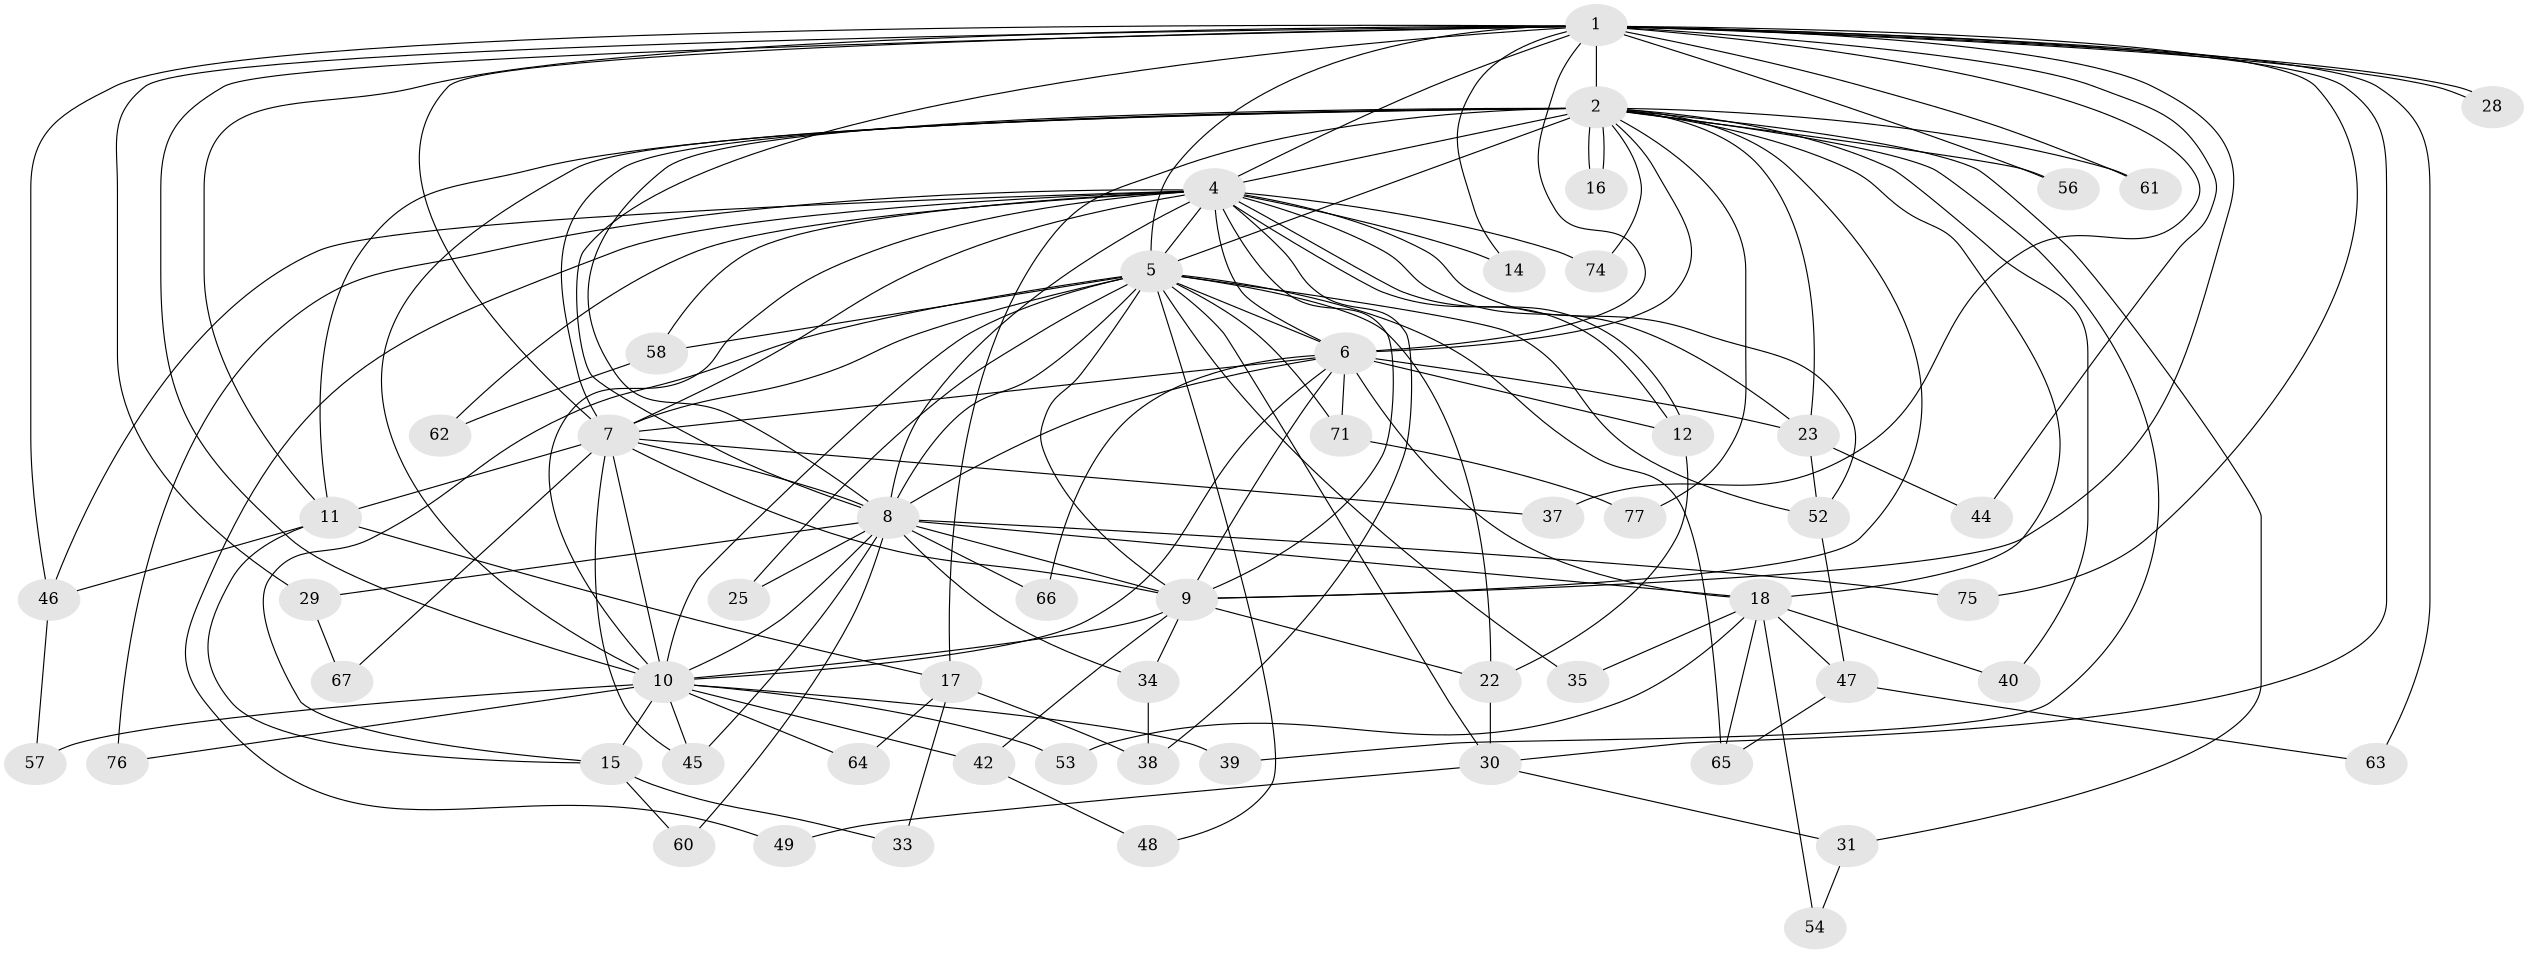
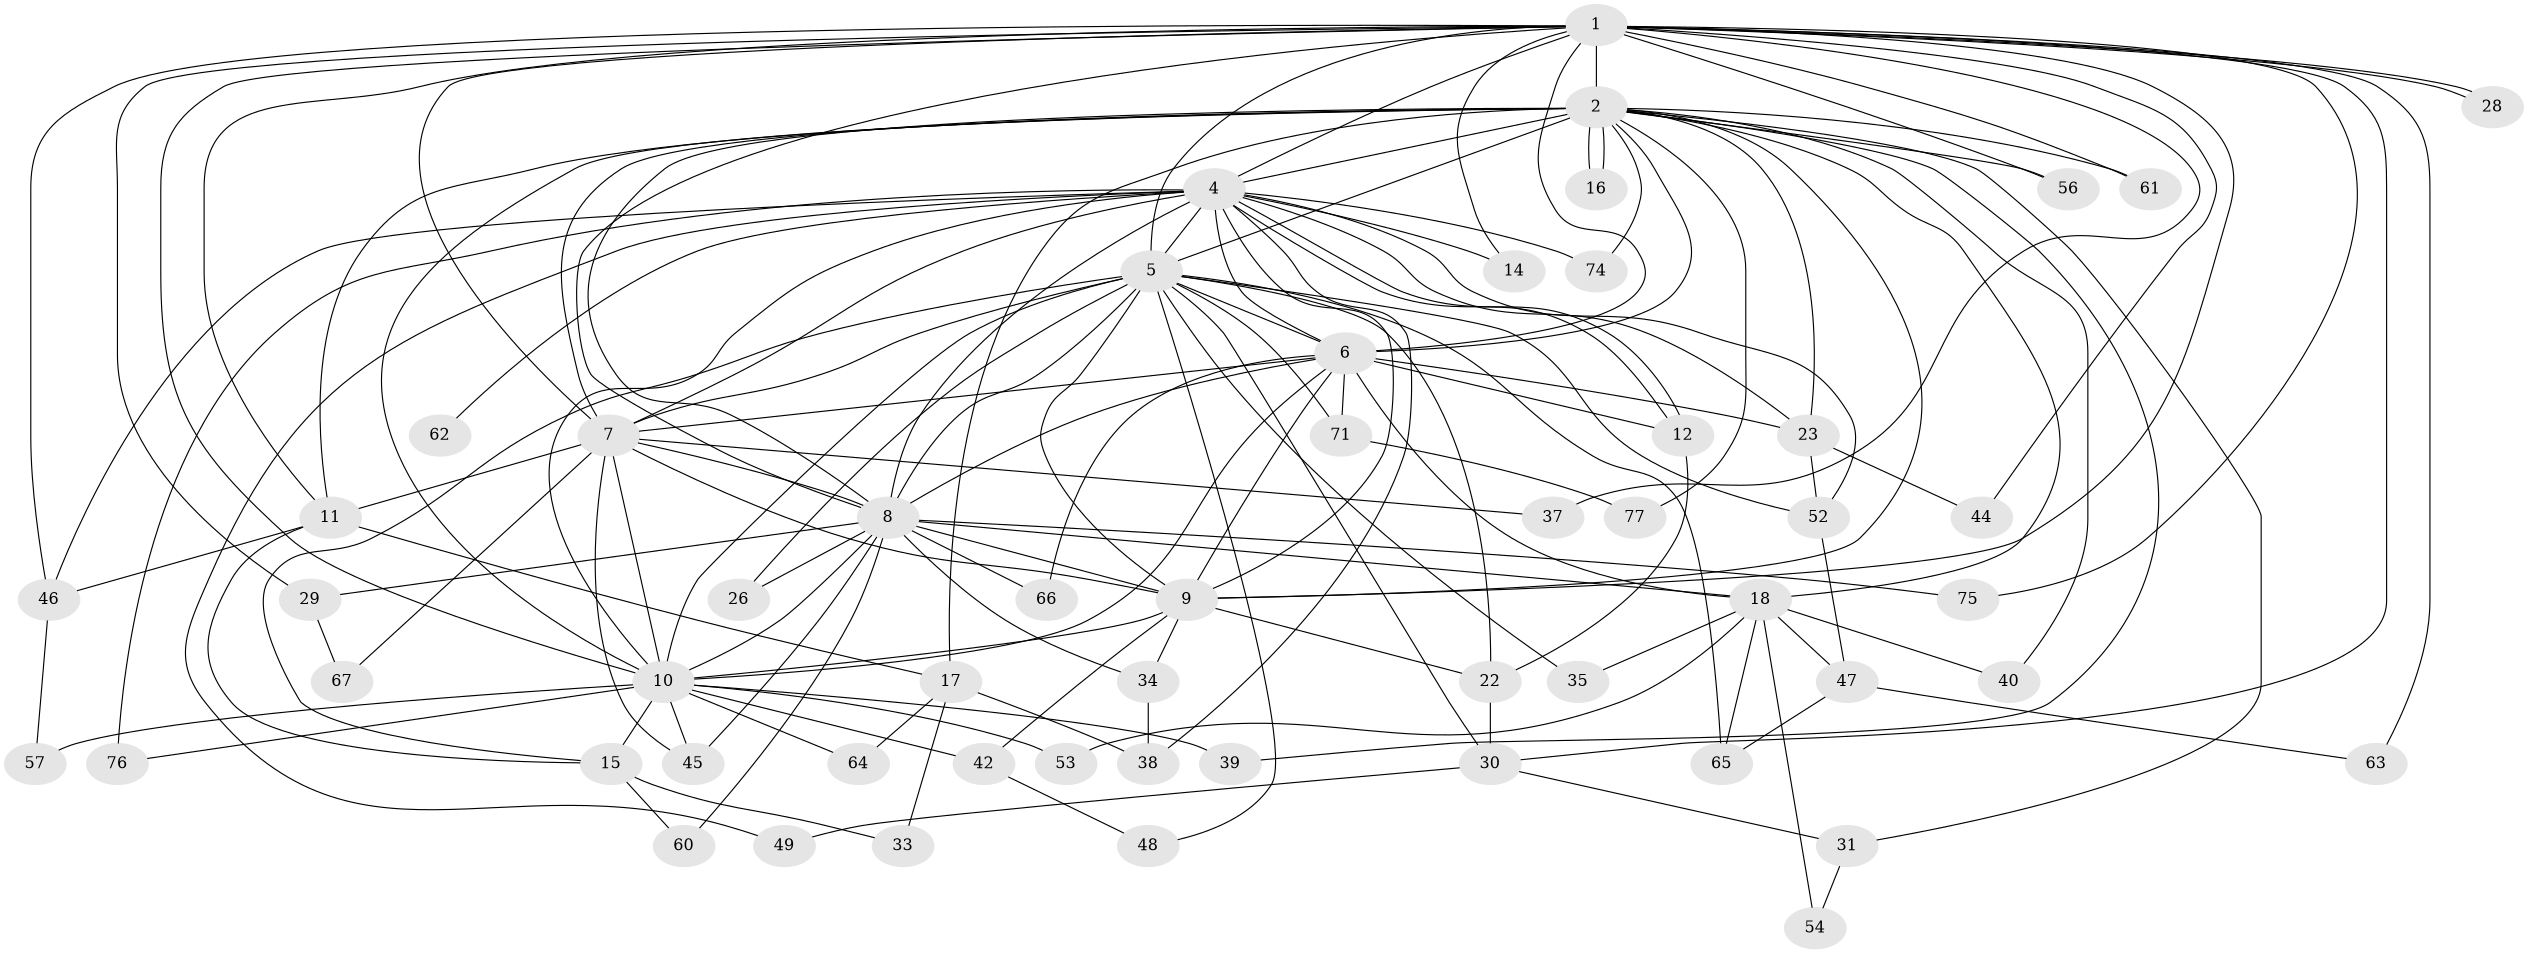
(657, 353) -> none
(739, 600) -> (739, 600)
